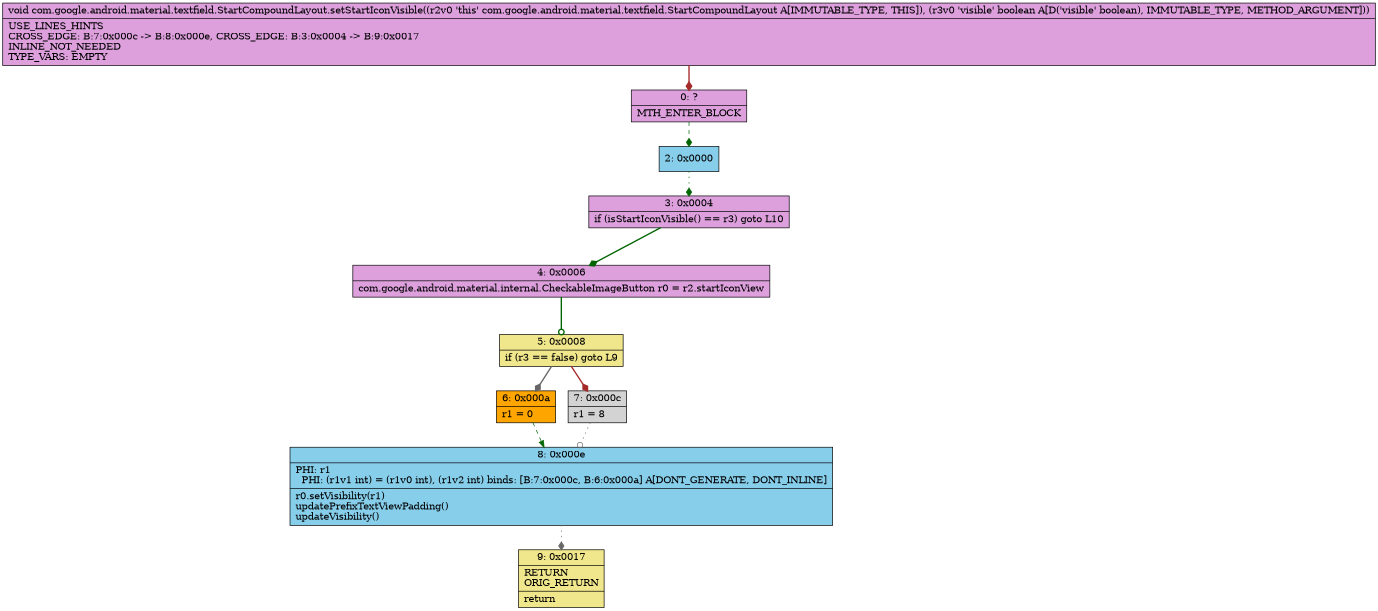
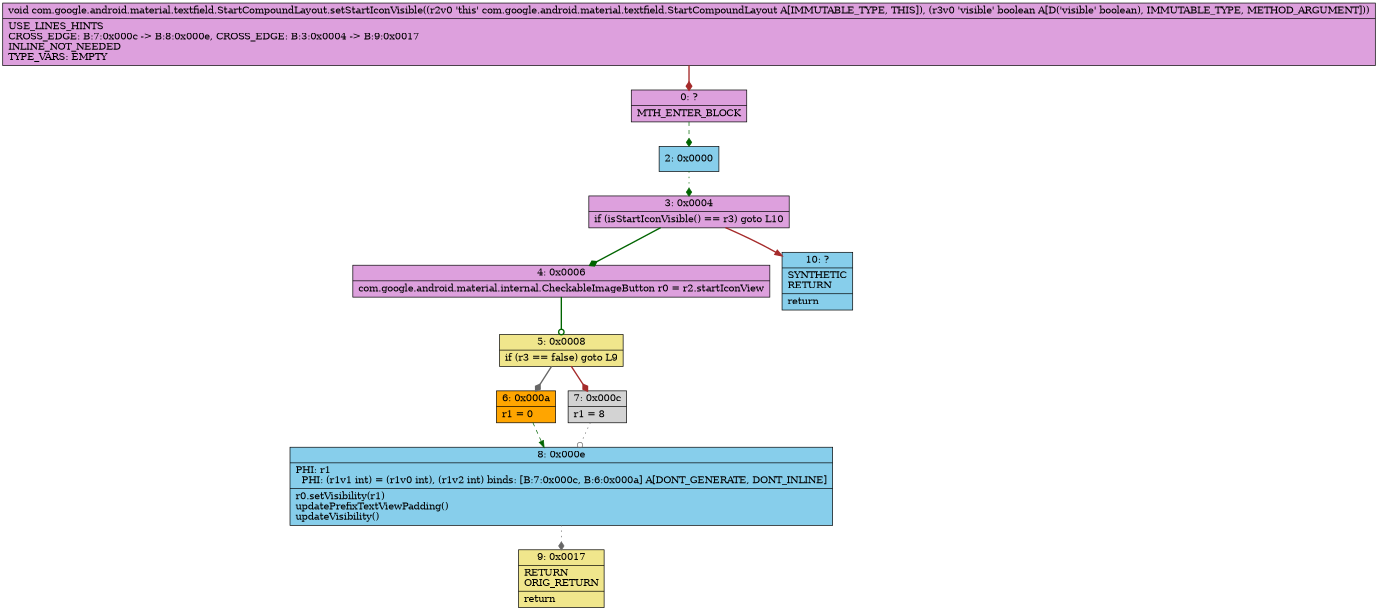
none -> (817, 281)
